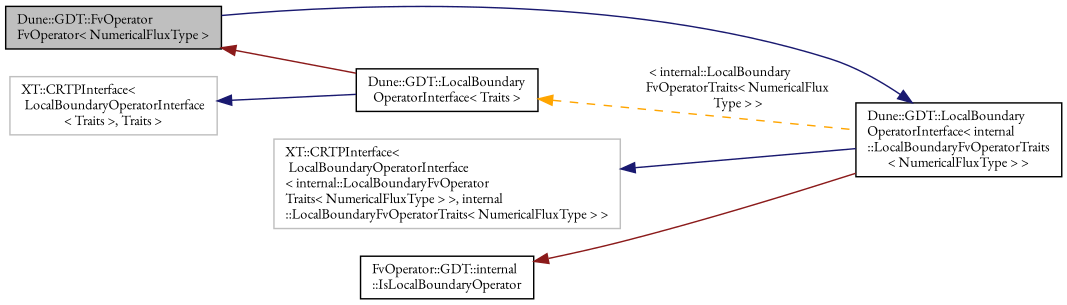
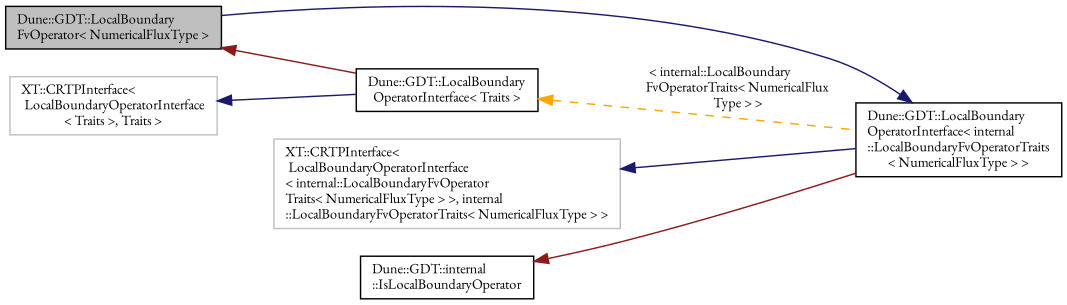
(114, 28) -> (114, 28)
(447, 278) -> (447, 278)
